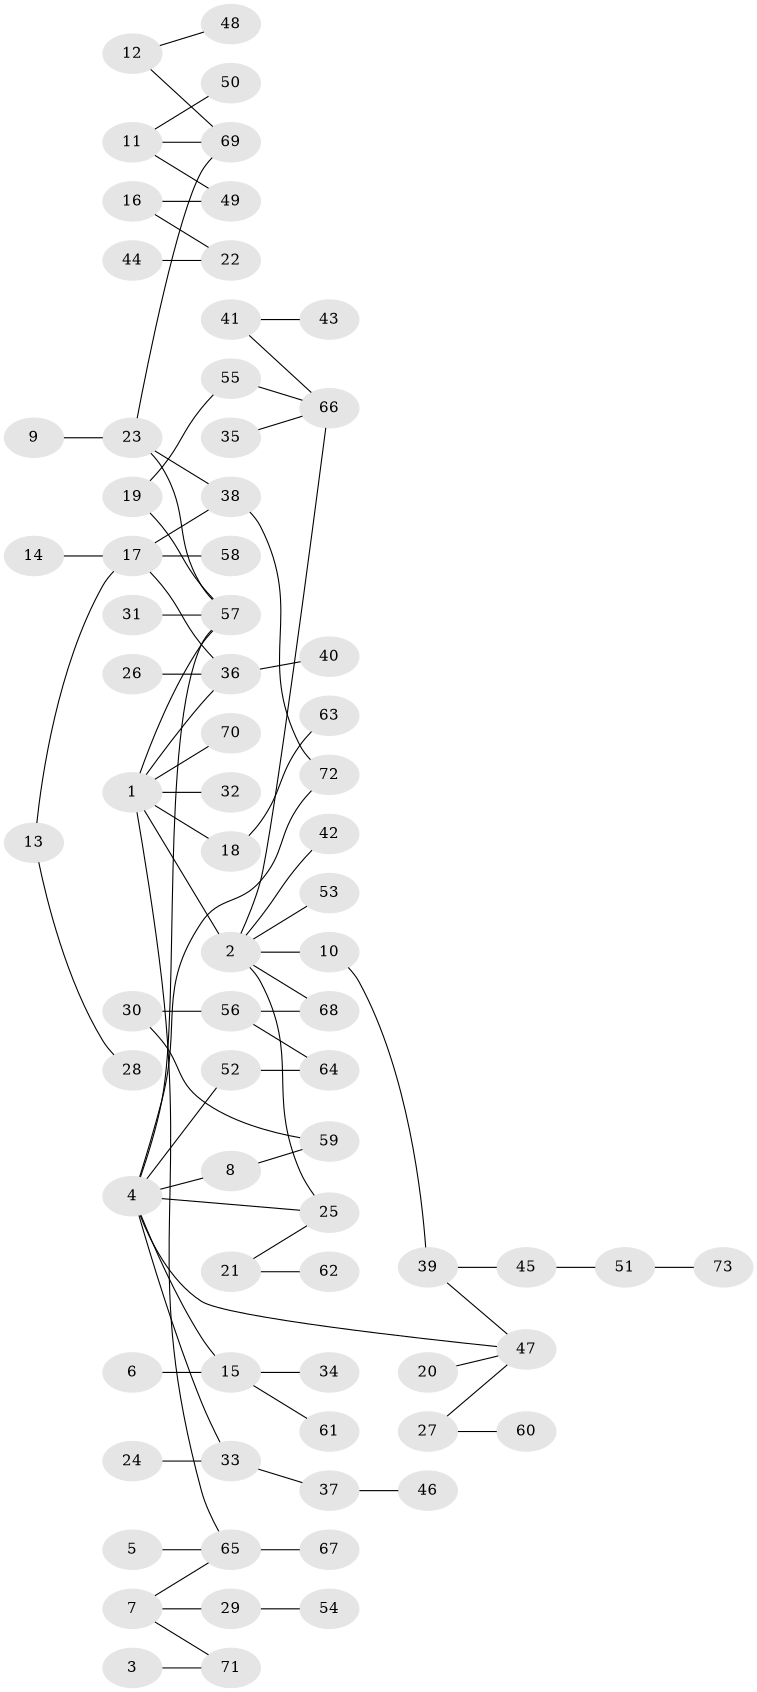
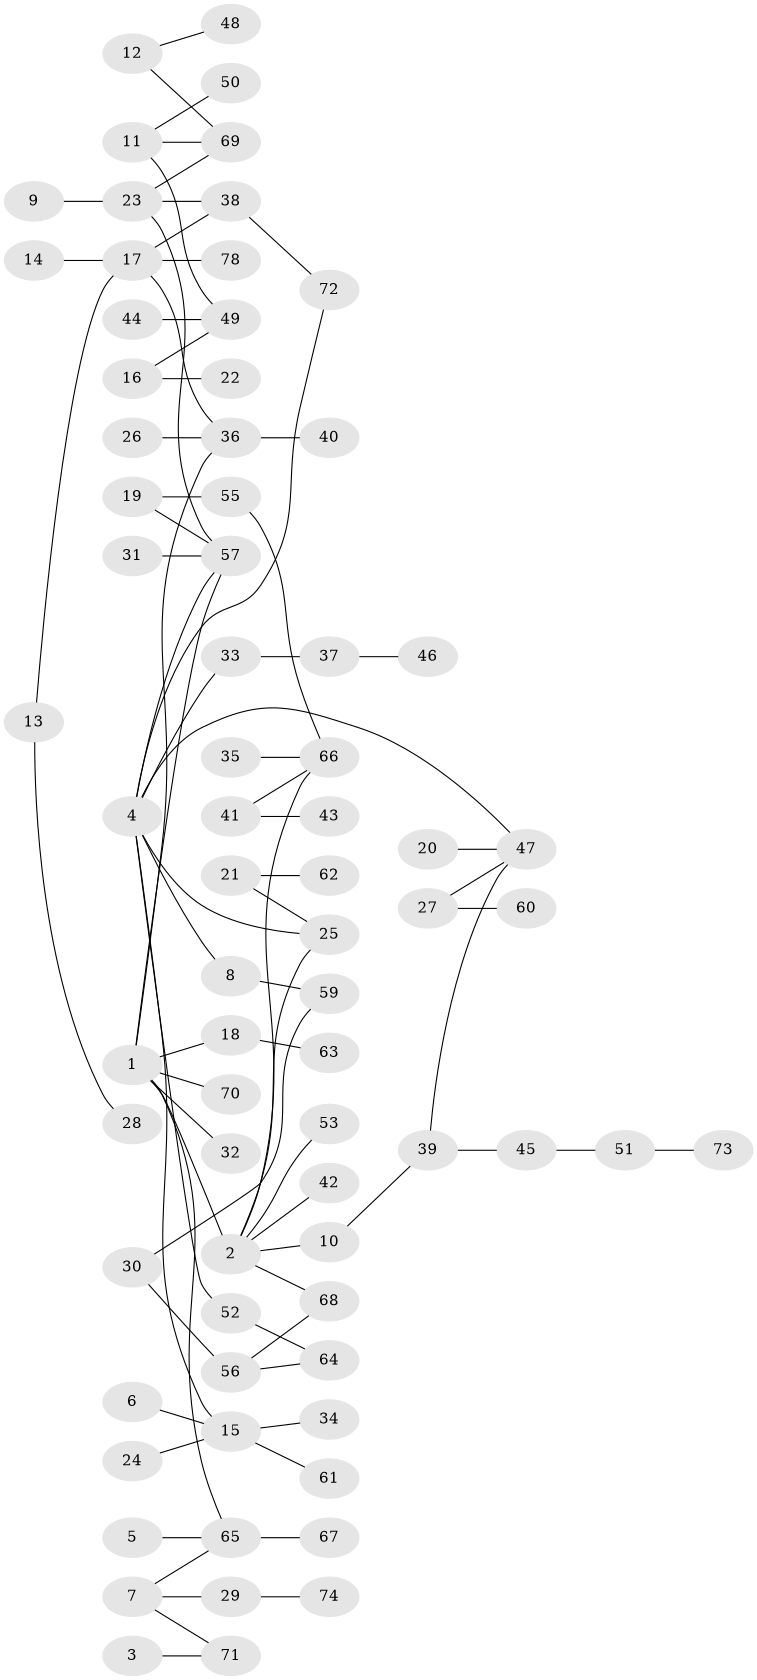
(182, 260) -> (192, 320)
(231, 556) -> (231, 260)
(182, 1461) -> (182, 1446)
(329, 1609) -> (329, 1597)
